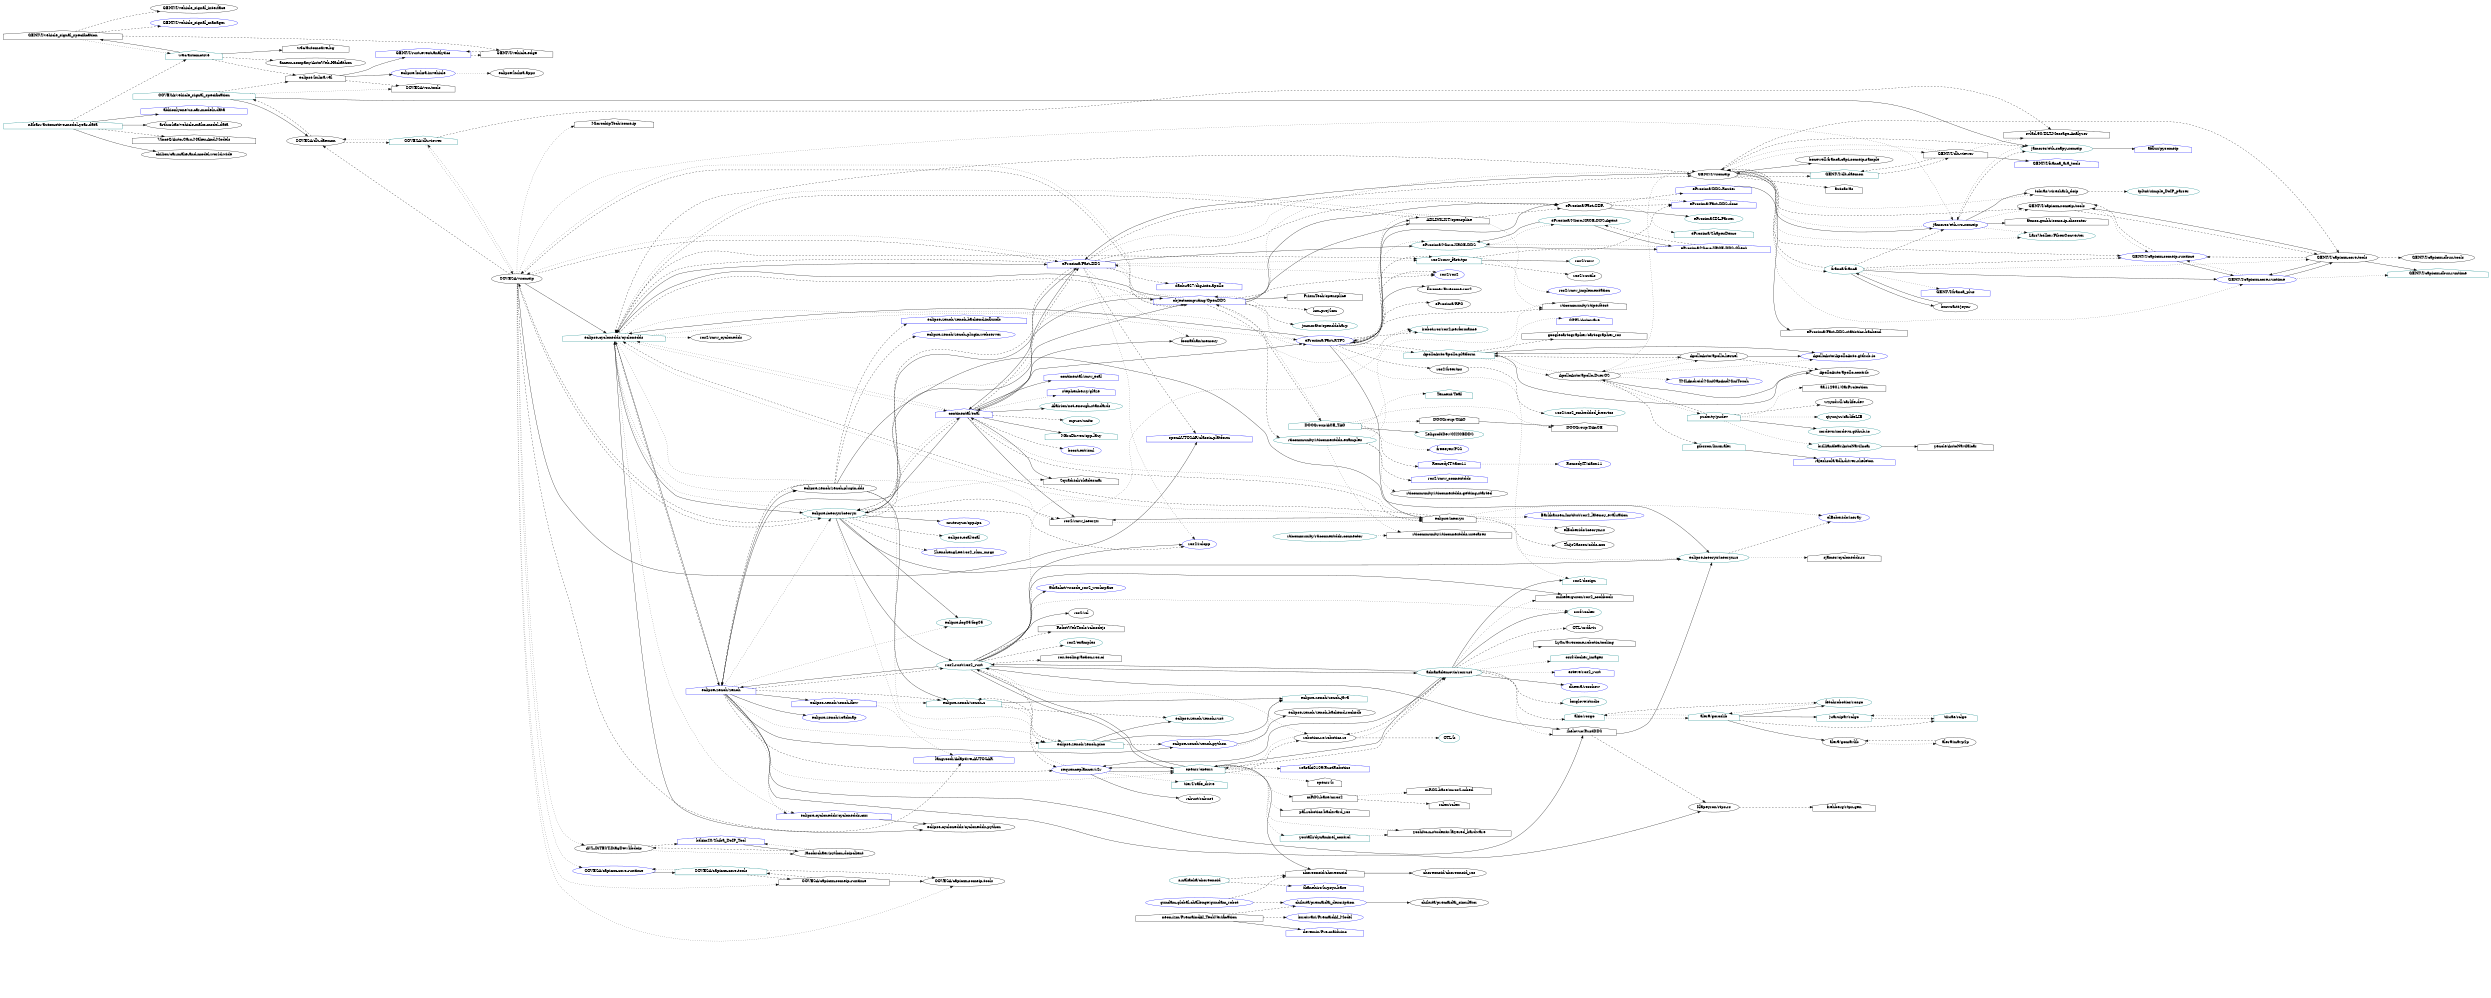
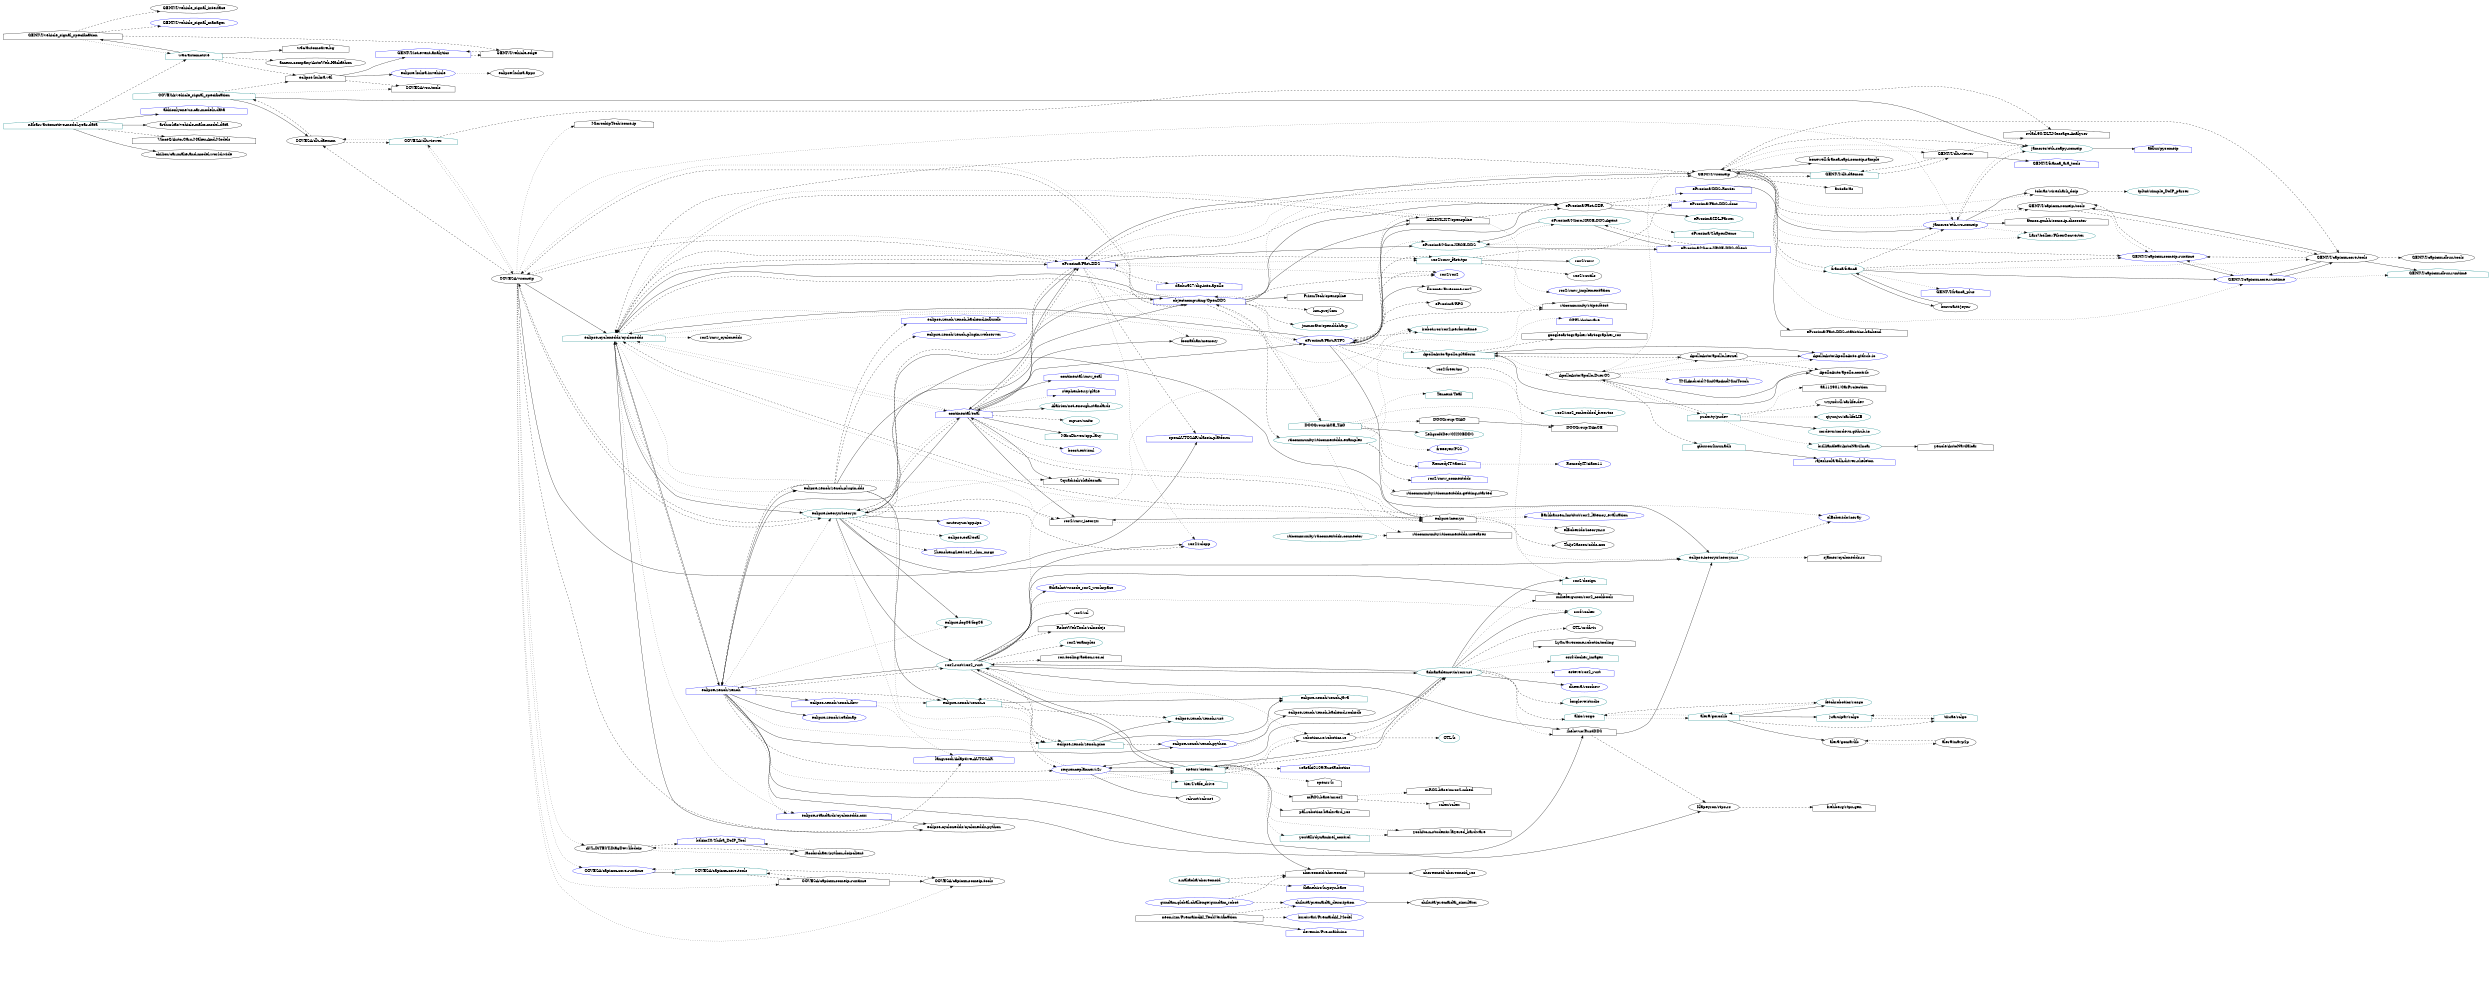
(423, 53) -> (423, 53)
(1714, 447) -> (1714, 447)
(834, 816) -> (834, 816)
